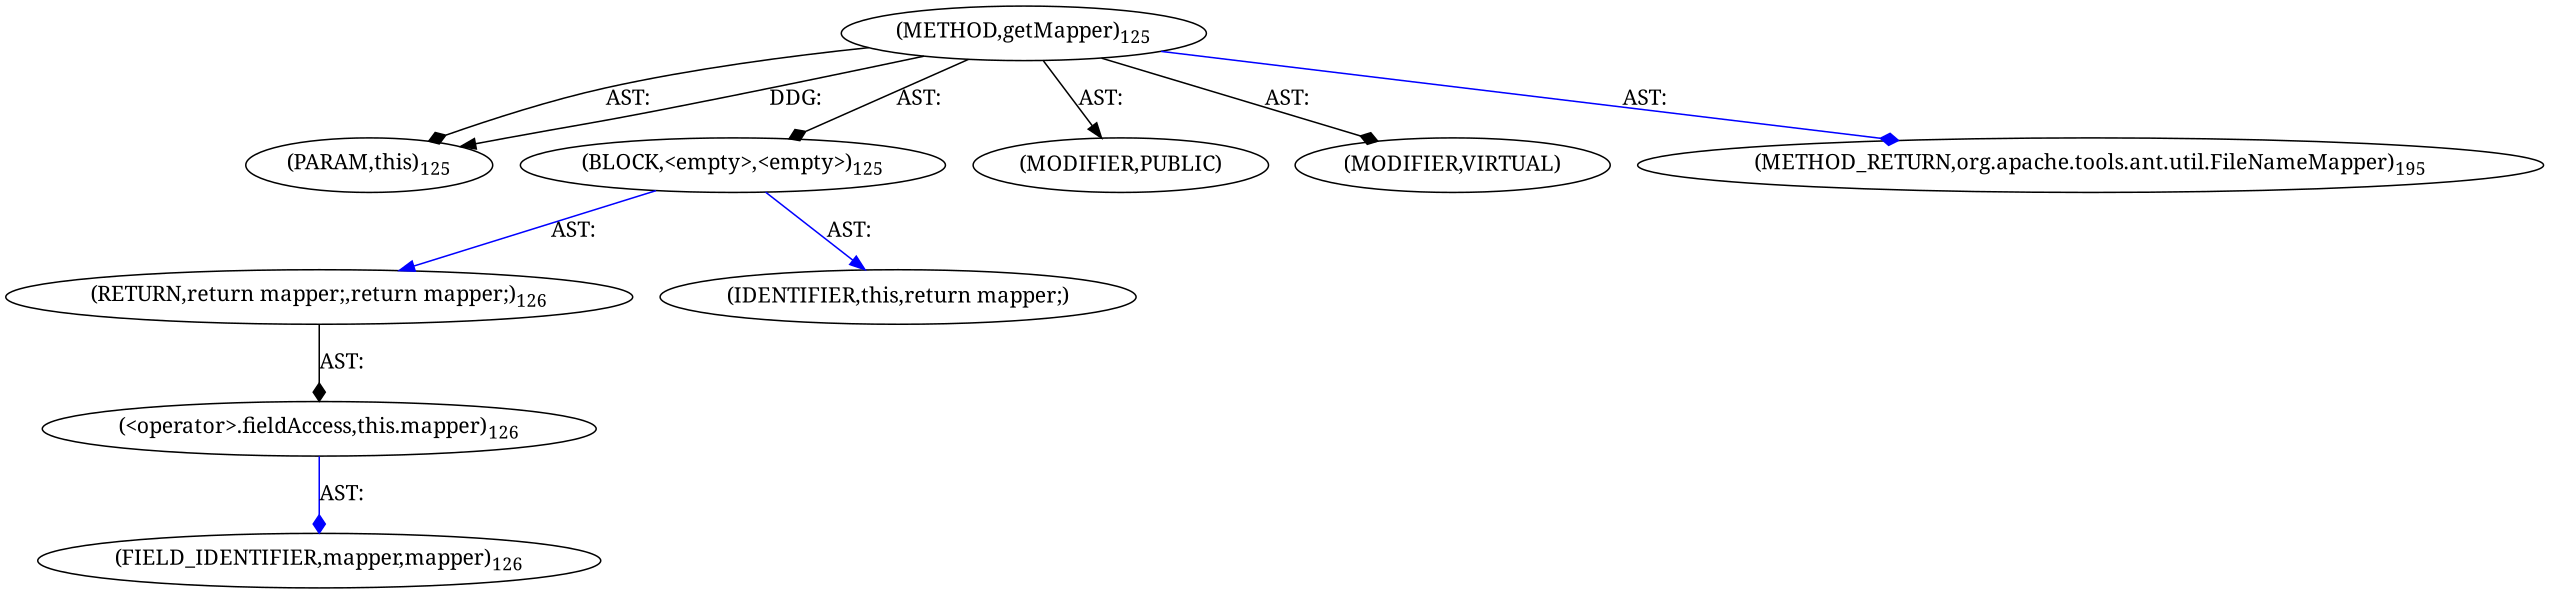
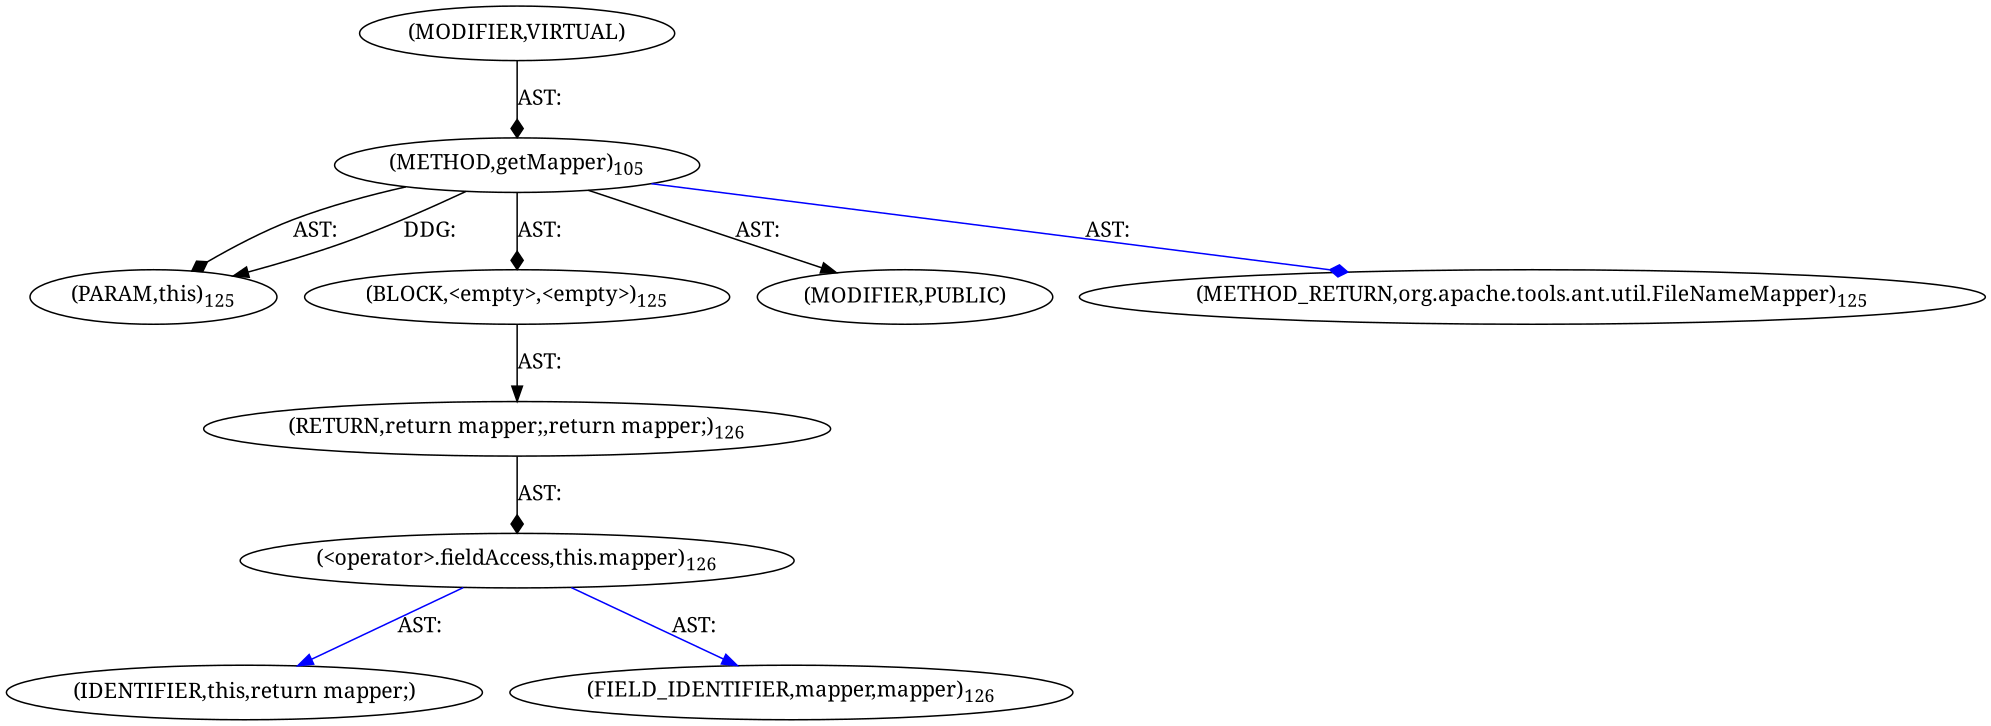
(1136, 31) -> (629, 163)
(1231, 97) -> (517, 90)
(2411, 163) -> (1853, 295)
(809, 226) -> (387, 623)
(535, 228) -> (517, 355)
(319, 486) -> (647, 623)
